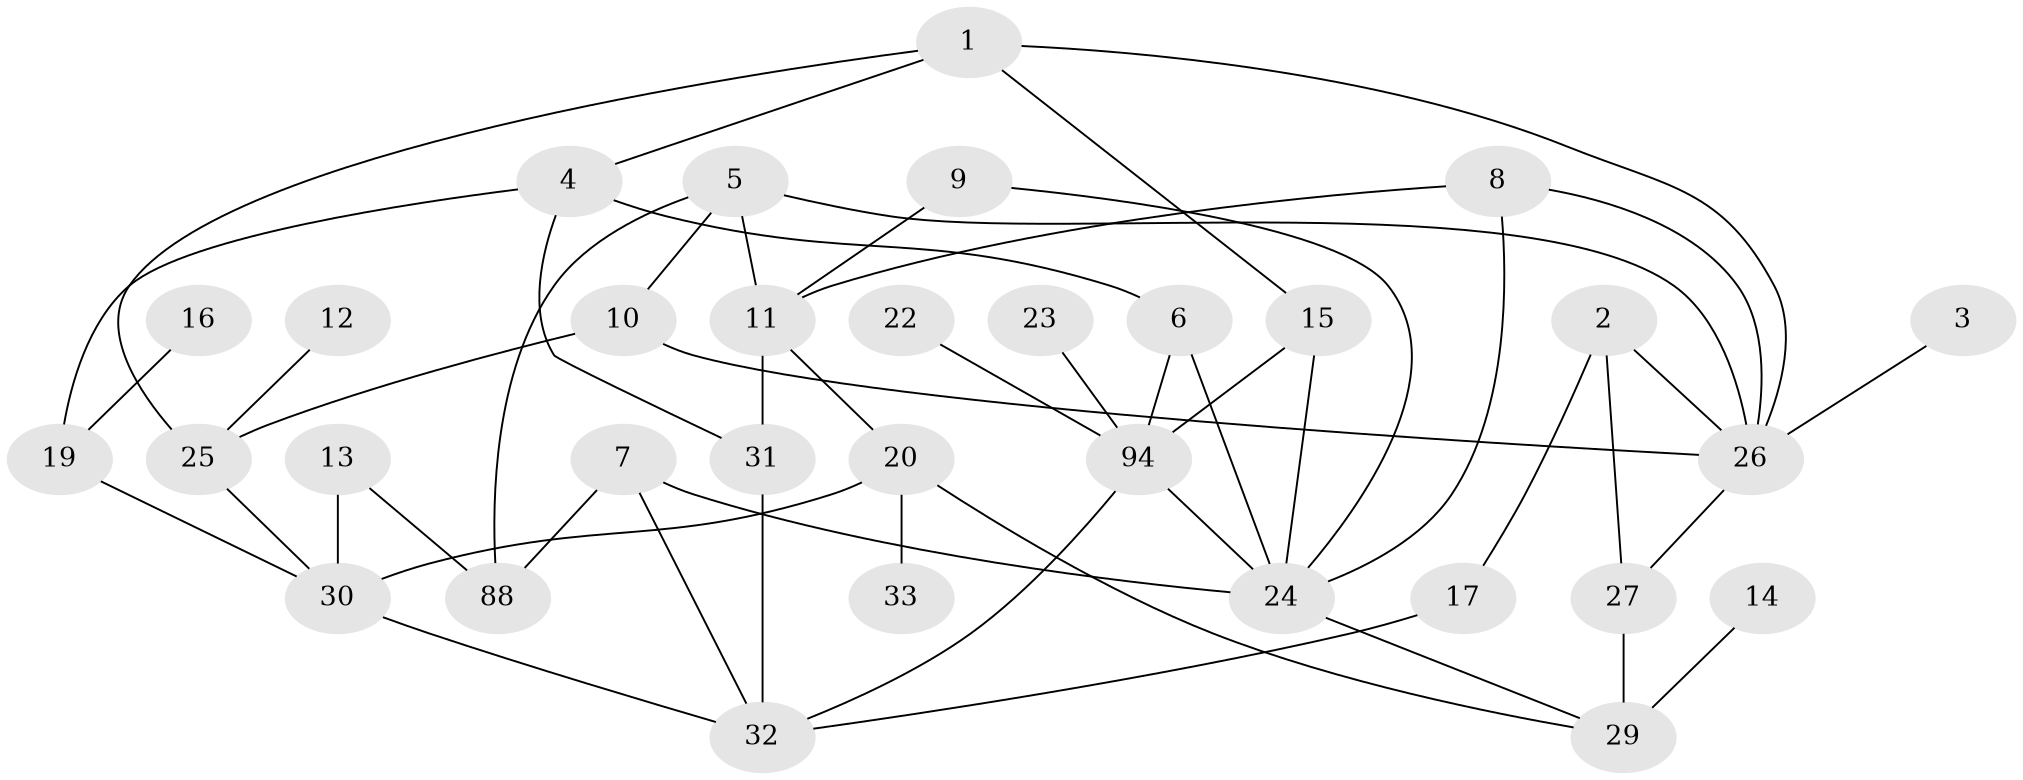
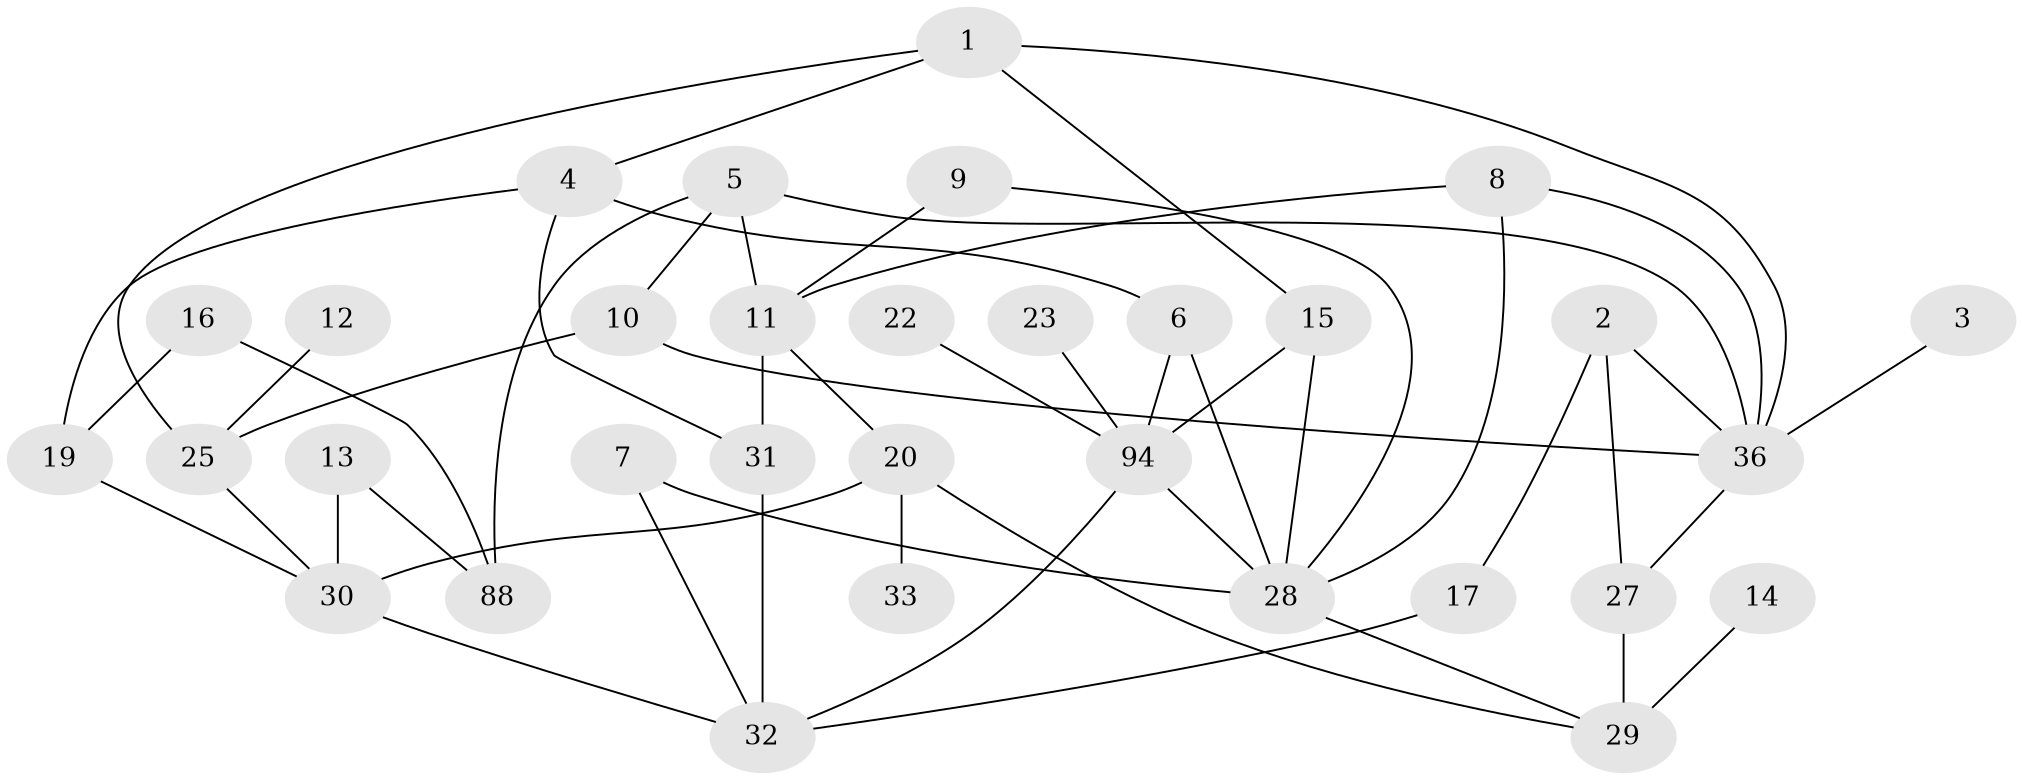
(1751, 459) -> (1751, 459)
(564, 525) -> (397, 419)
(1282, 598) -> (1282, 598)
